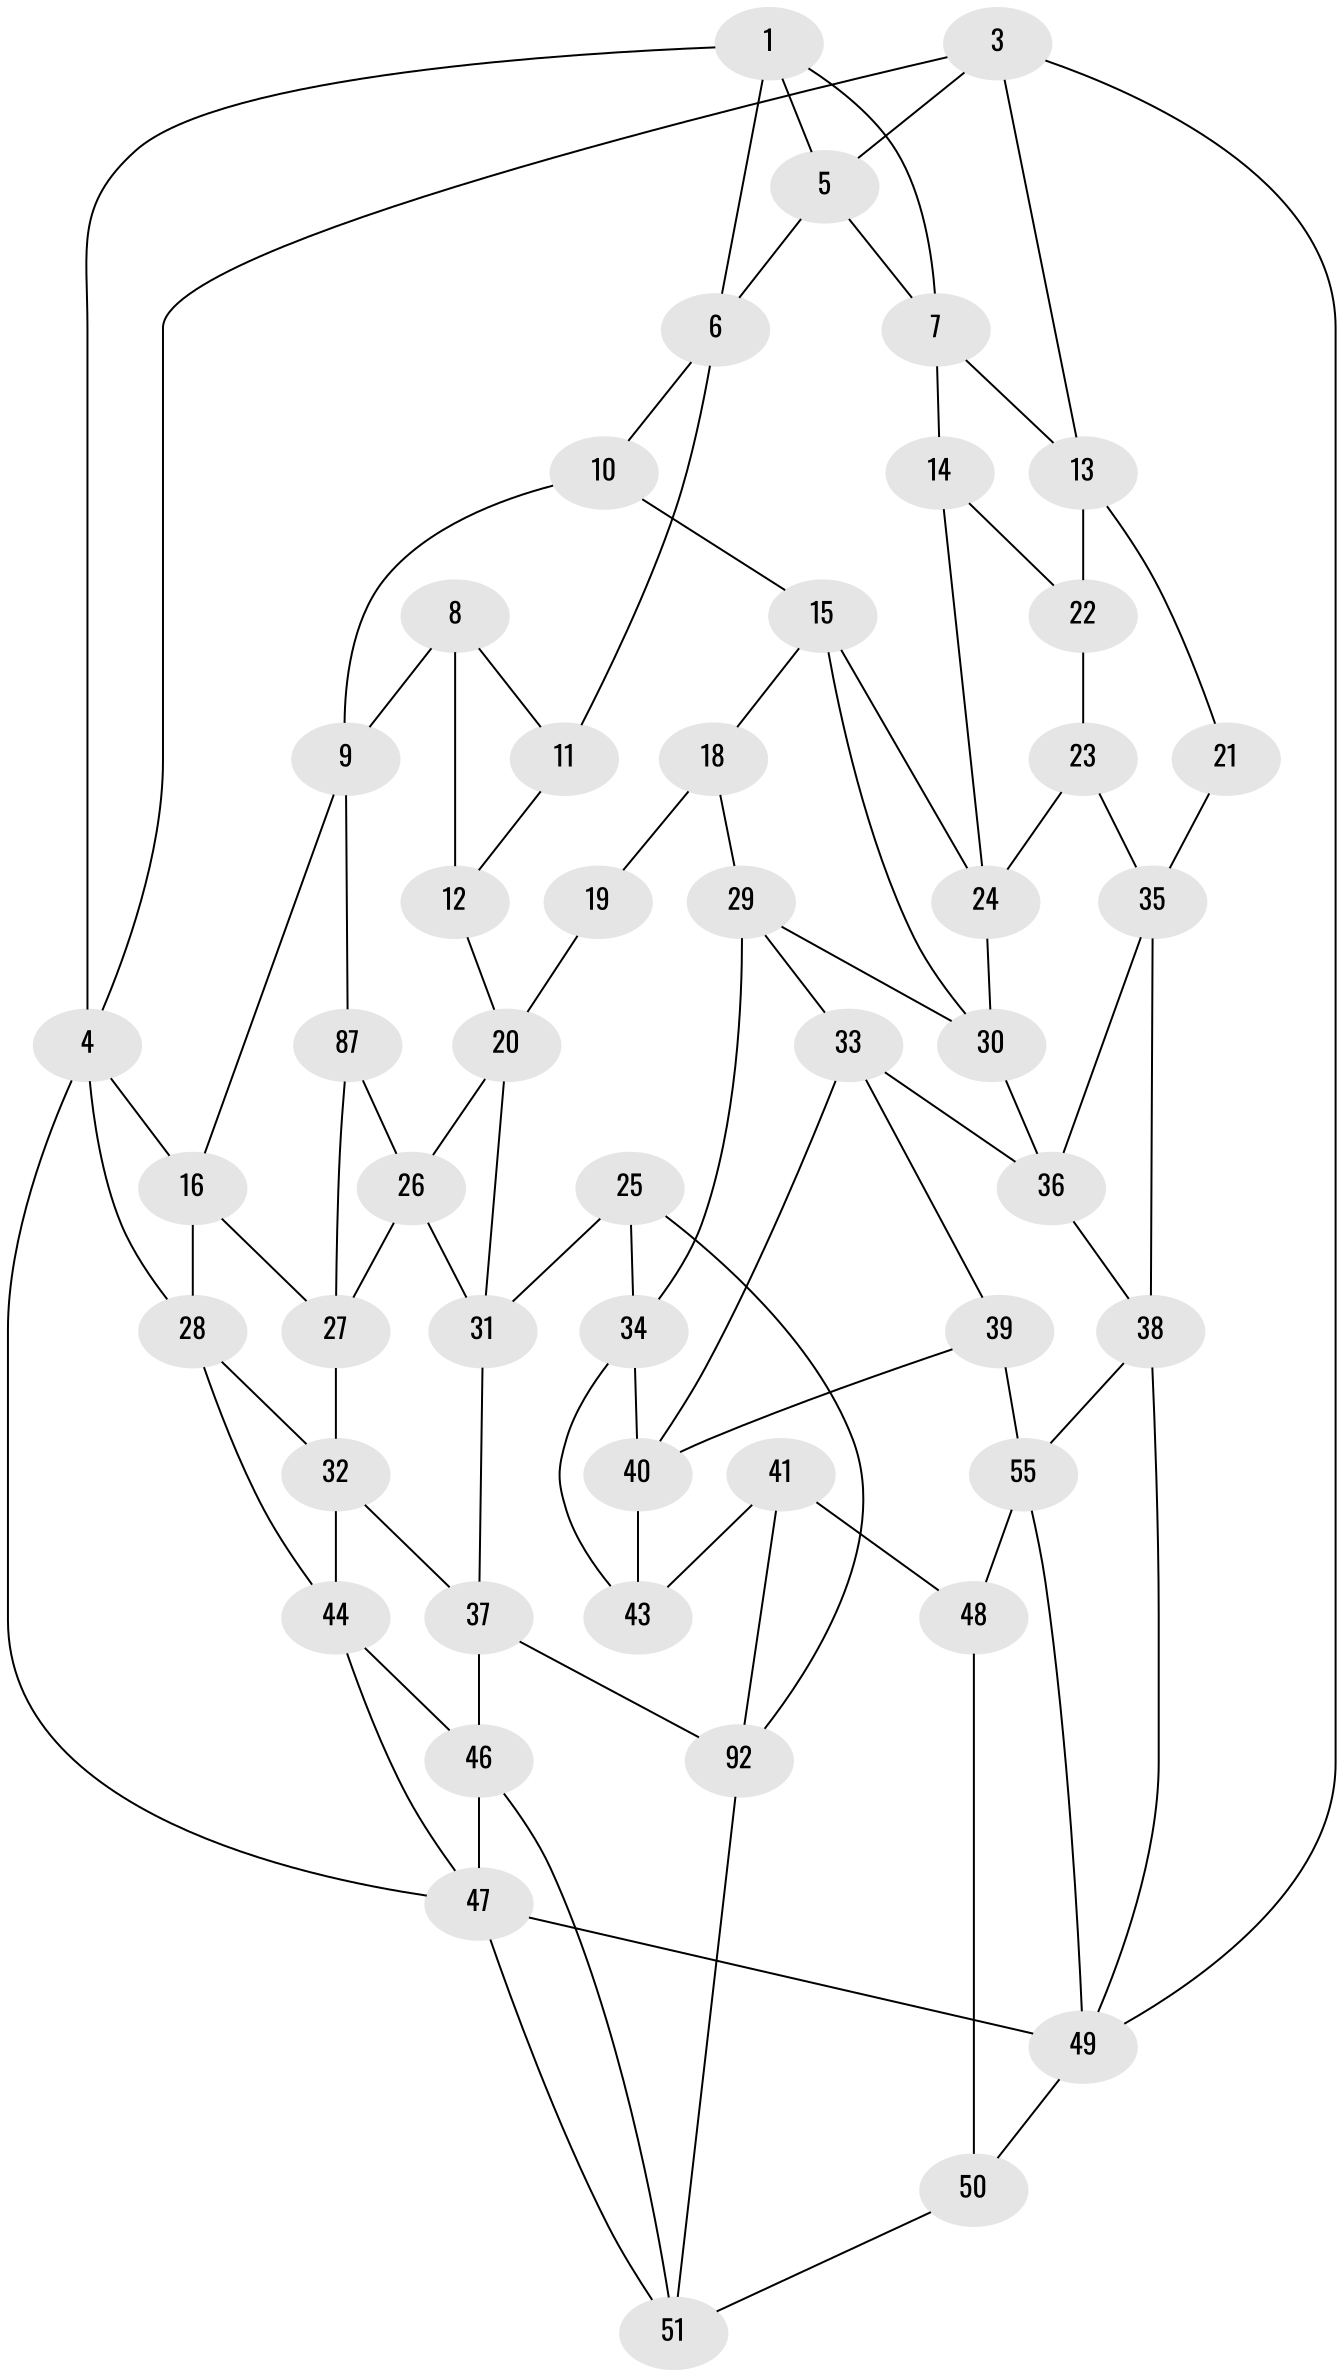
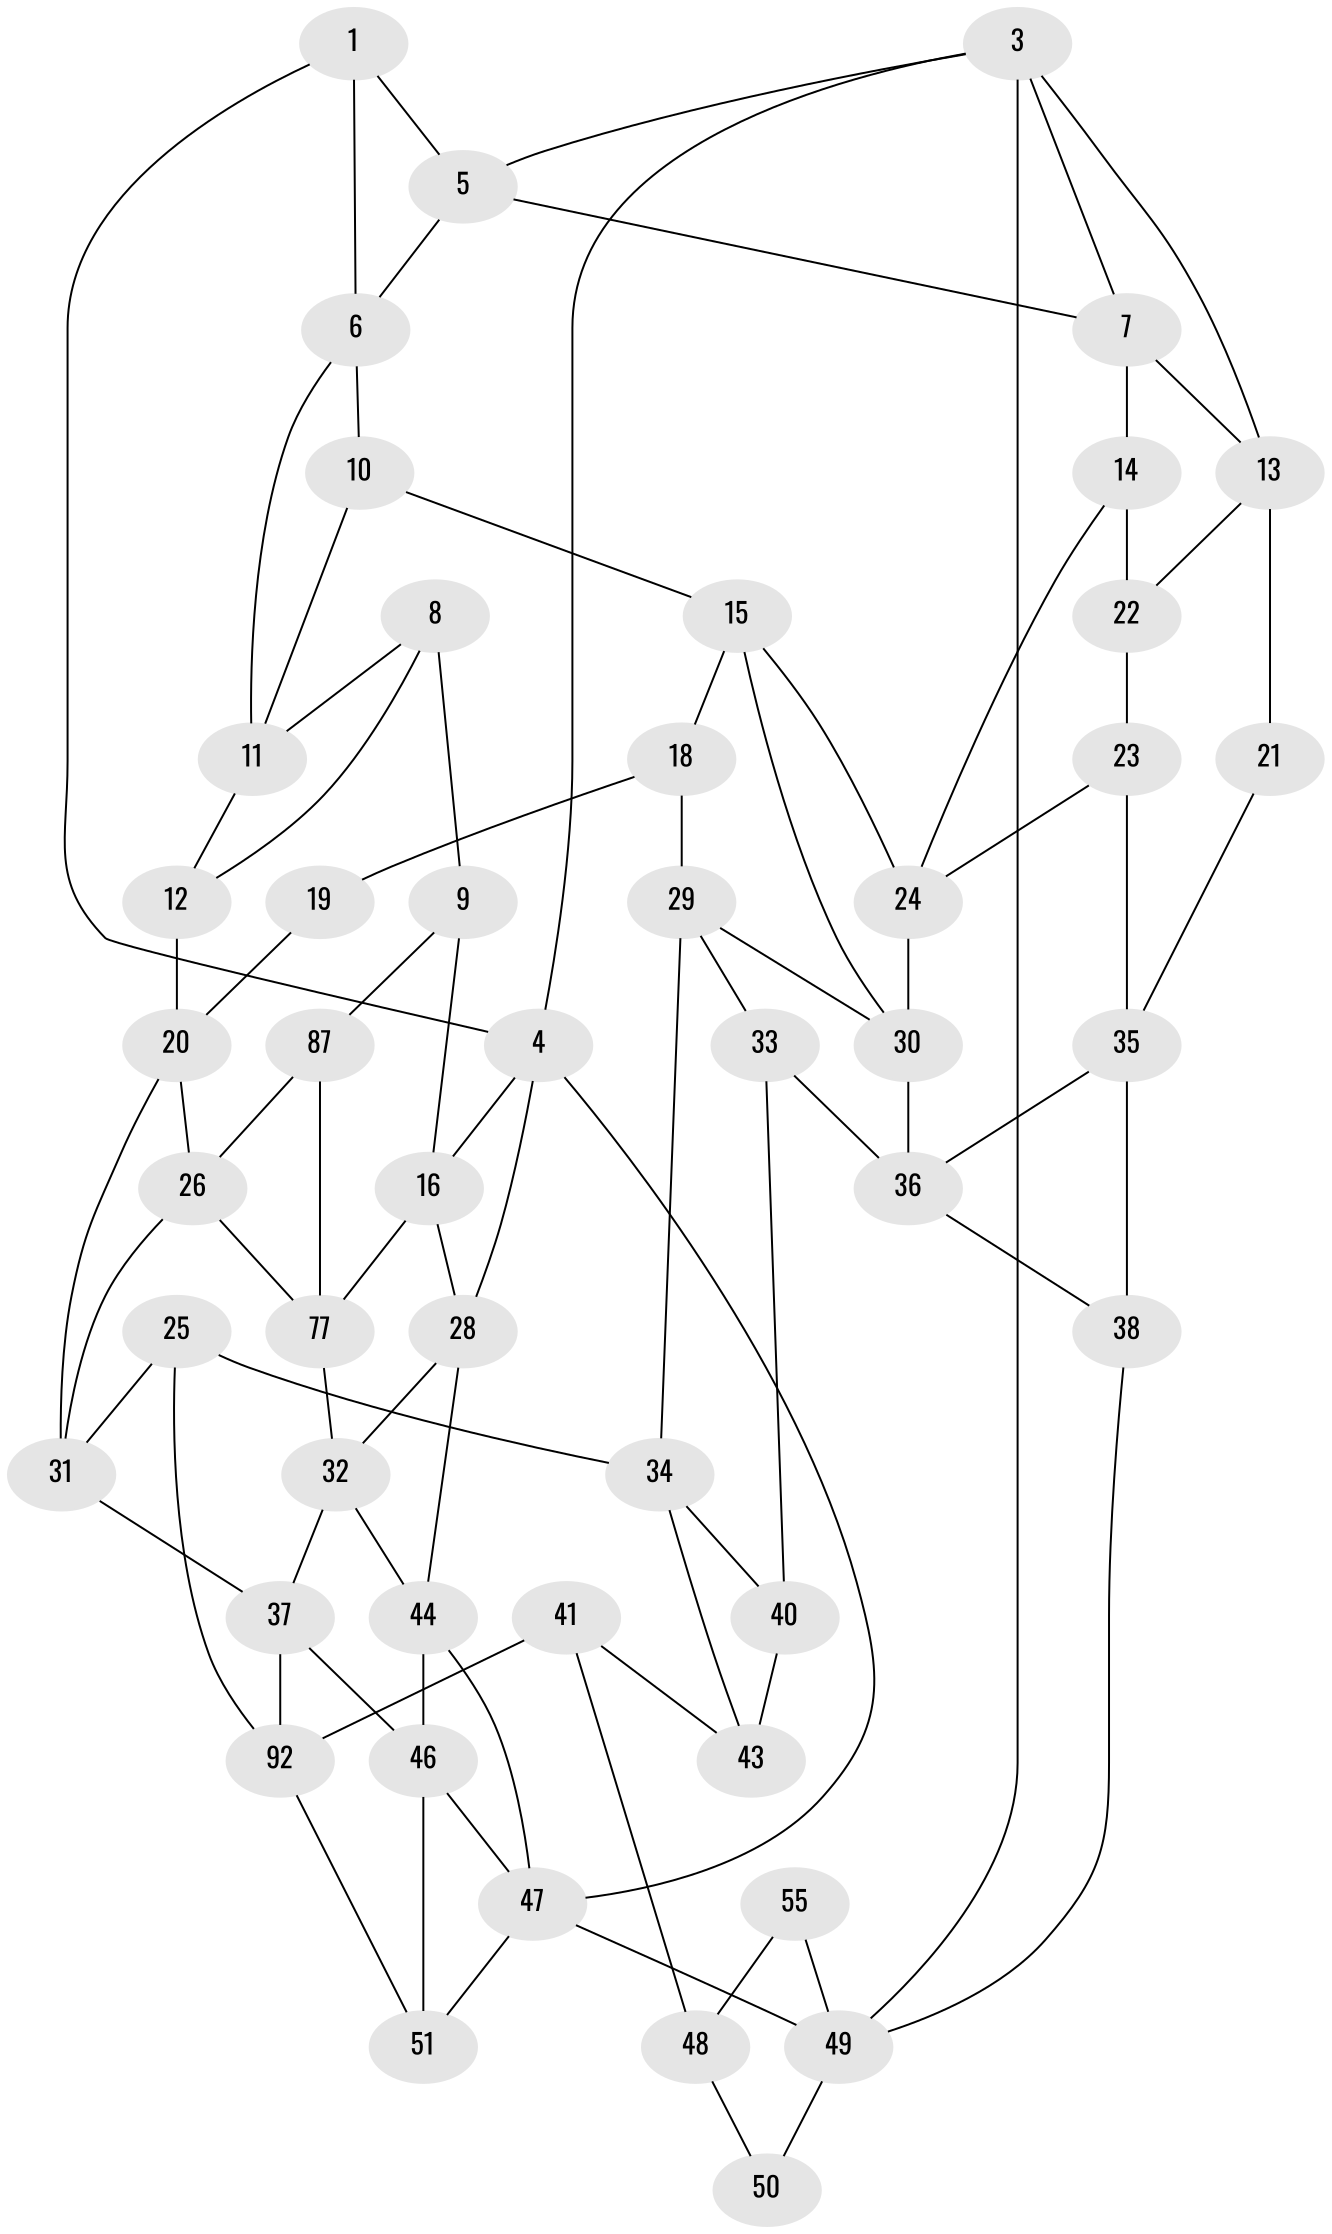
(903, 163) -> (1072, 187)
(399, 563) -> (306, 616)
(336, 1332) -> (320, 1332)
(1000, 1332) -> none
(1087, 1403) -> none
(824, 2262) -> none
